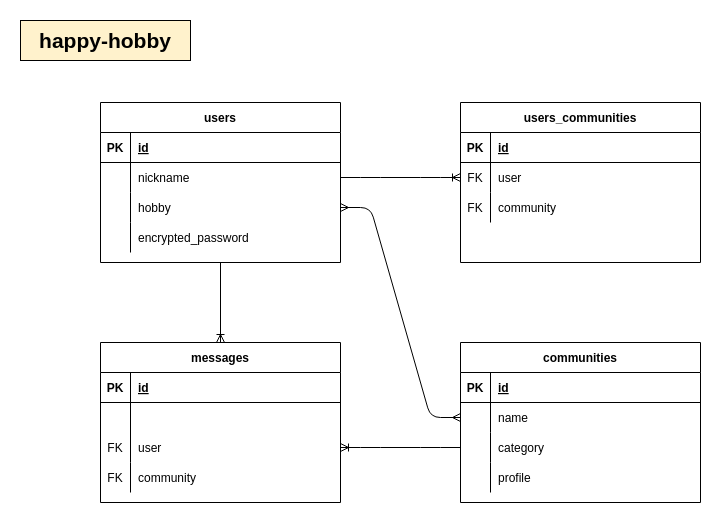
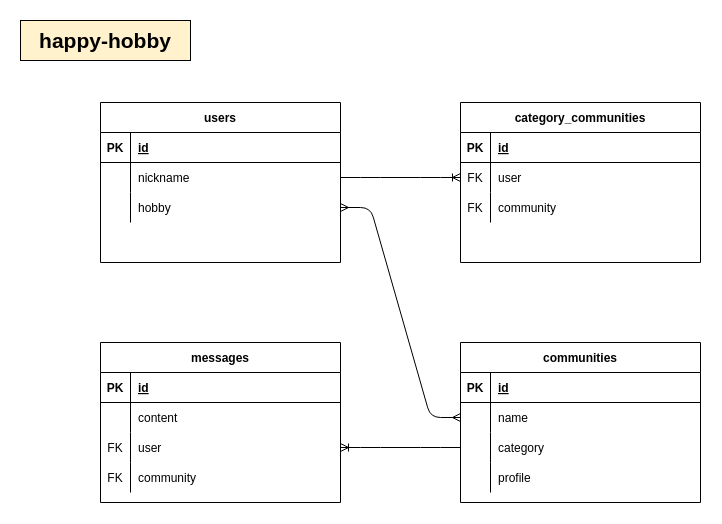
(580, 118) -> (580, 118)
(236, 238) -> none
(221, 303) -> none
none -> (236, 418)
